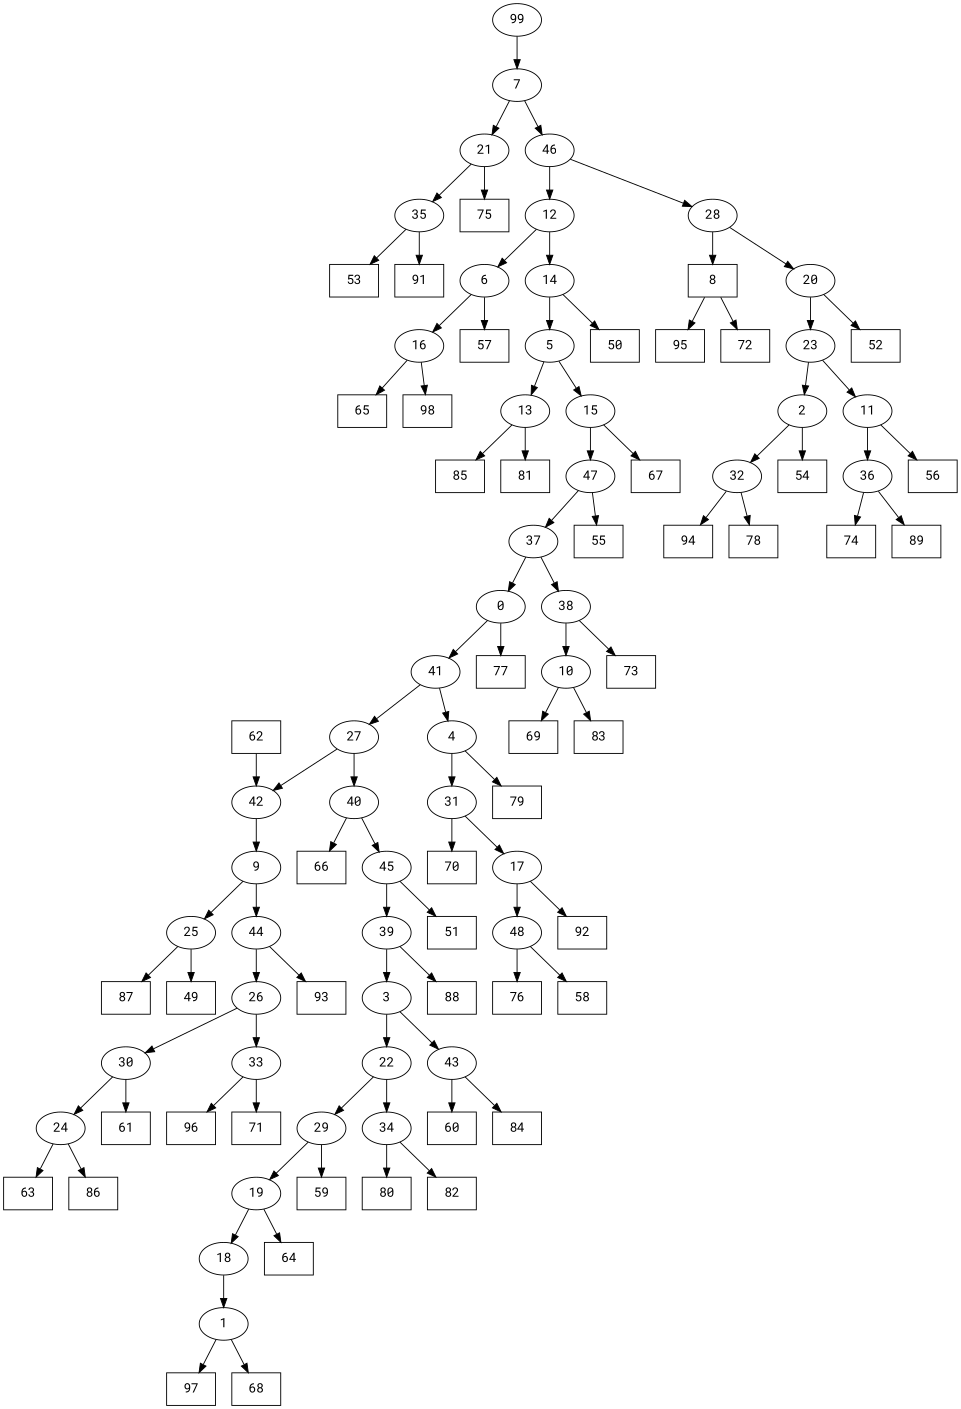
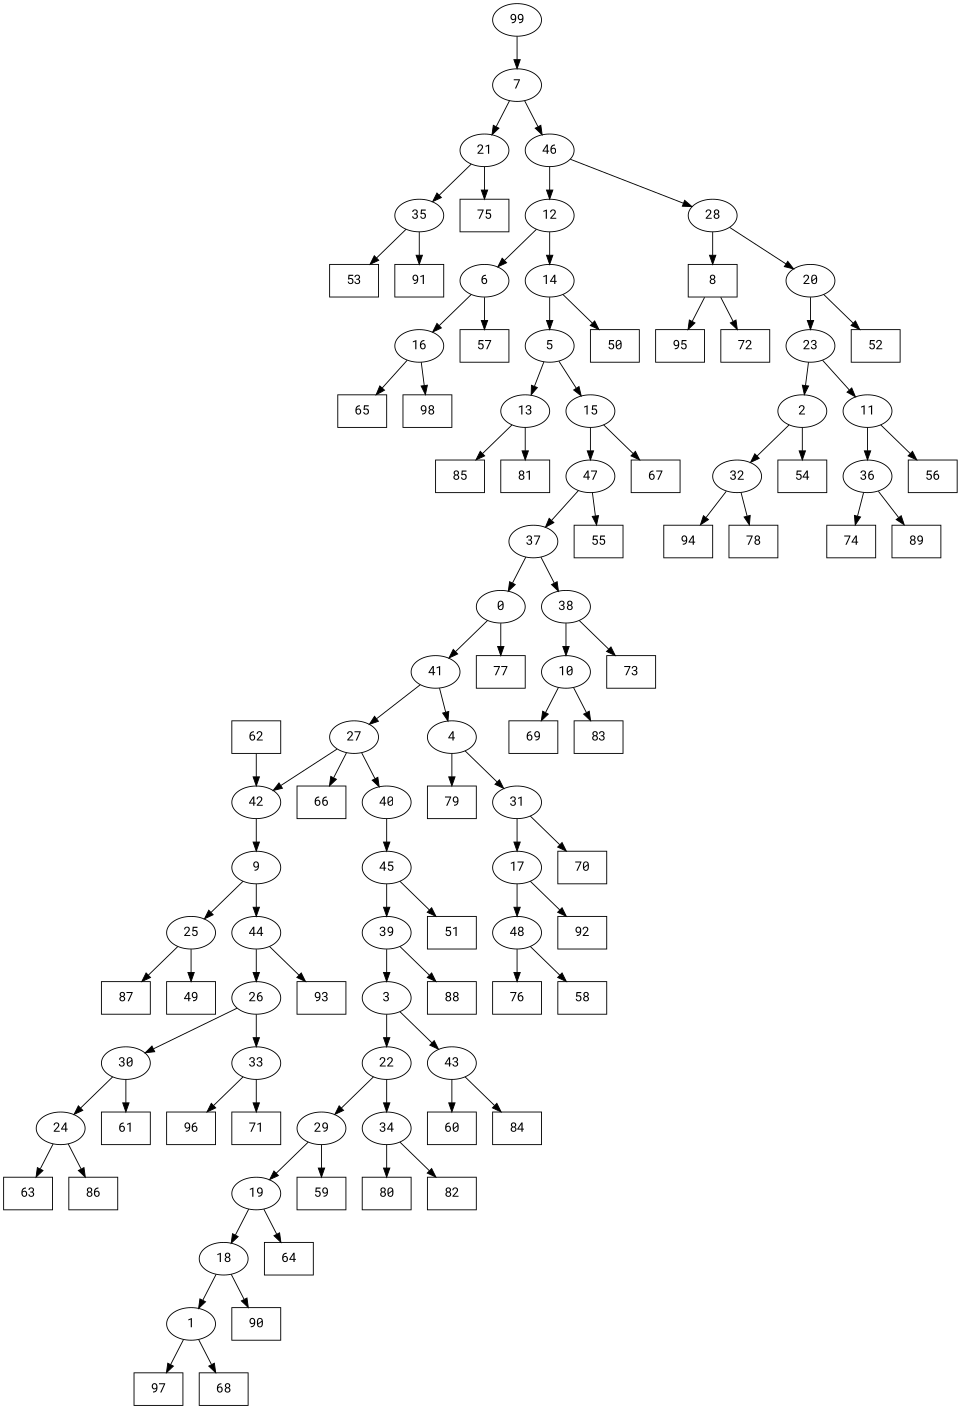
(340, 830) -> (340, 765)
none -> (256, 1324)
